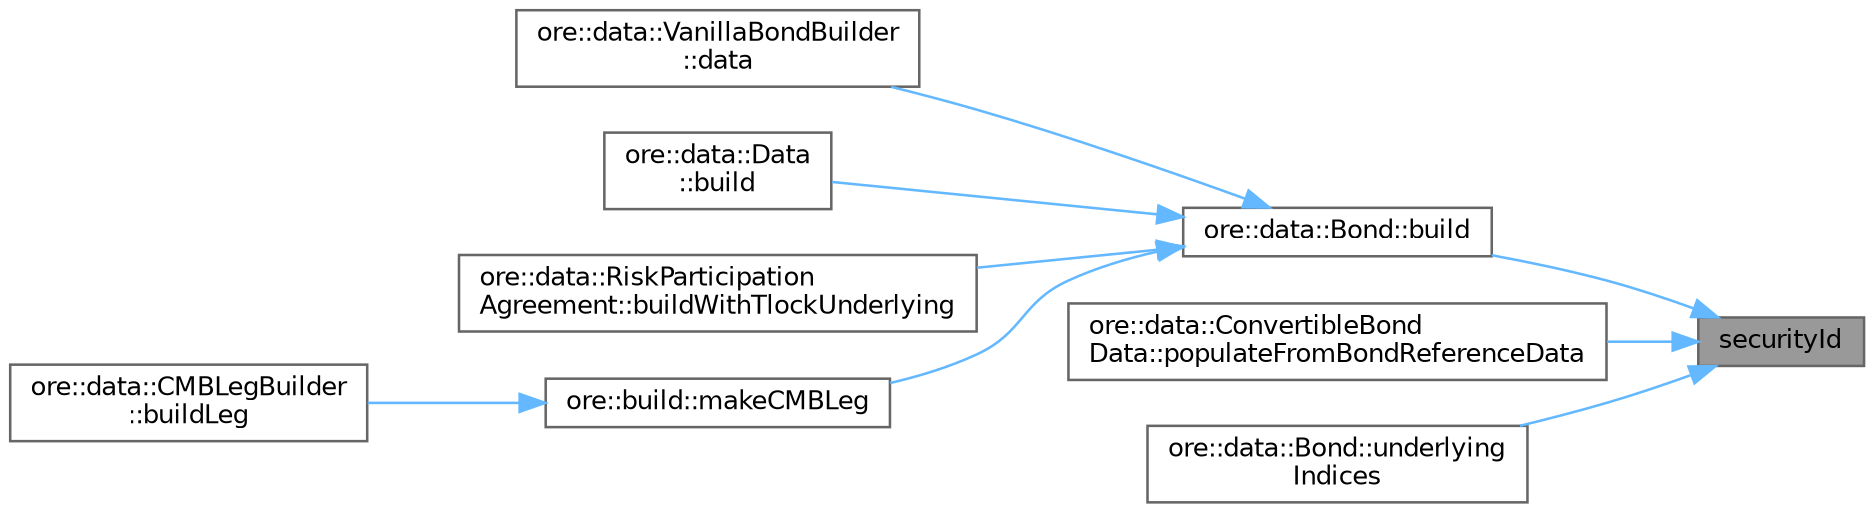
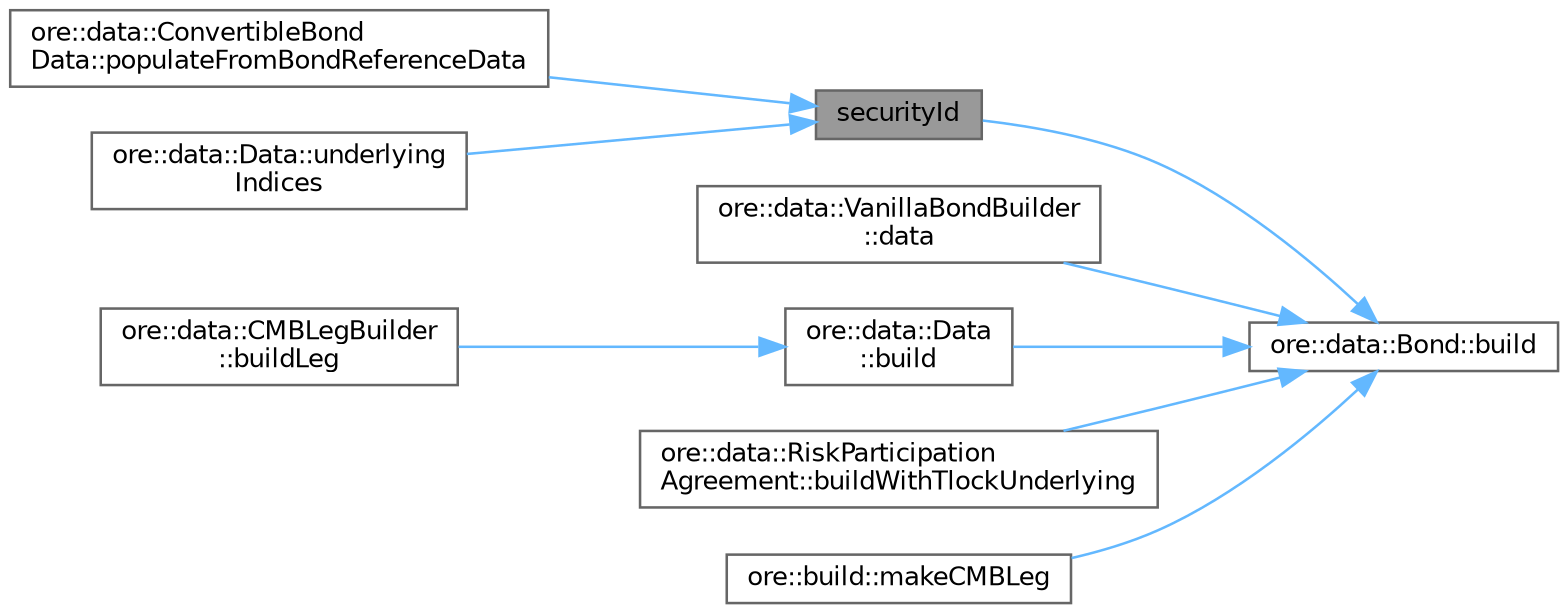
(1594, 277) -> (1187, 178)
(444, 403) -> (609, 347)
(1337, 464) -> (279, 171)
